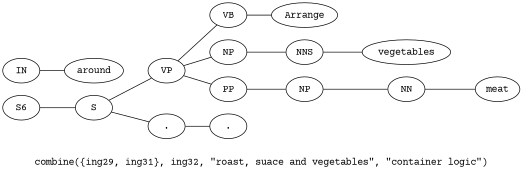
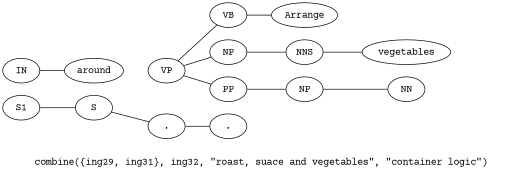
(130, 89) -> none
(498, 89) -> none
(21, 108) -> (21, 108)
